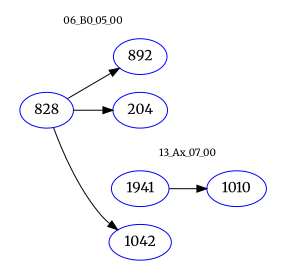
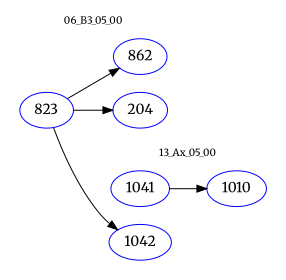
(94, 21) -> (94, 21)
(140, 57) -> (140, 57)
(47, 110) -> (47, 110)
(188, 153) -> (188, 153)
(140, 189) -> (140, 189)
